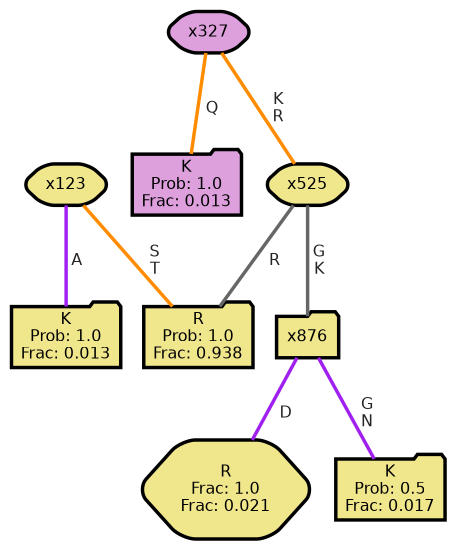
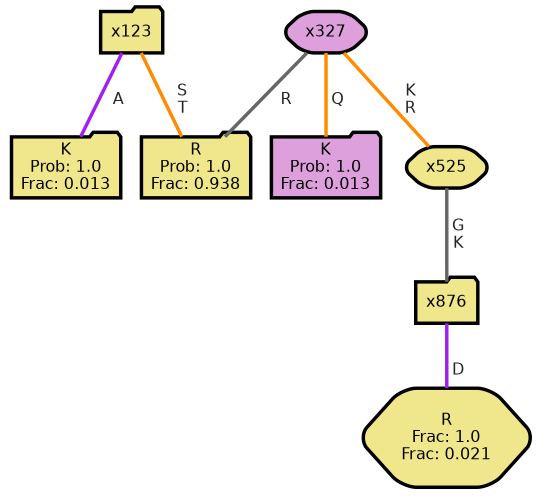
(66, 185) -> (132, 32)
(257, 256) -> (266, 95)
(390, 489) -> none
